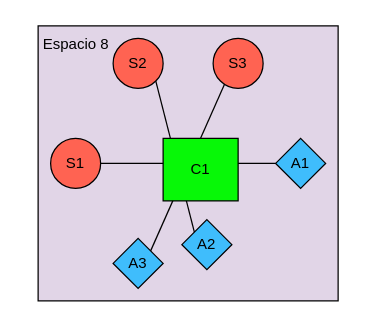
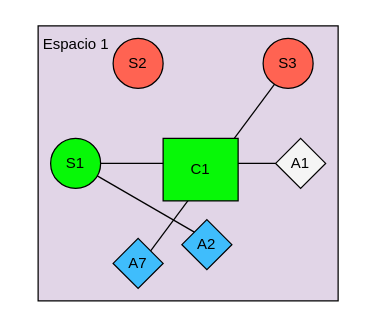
(76, 44) -> (76, 44)
(238, 63) -> (288, 63)
(163, 110) -> (146, 204)
(76, 163) -> (76, 163)
(301, 163) -> (301, 163)
(138, 263) -> (138, 263)
